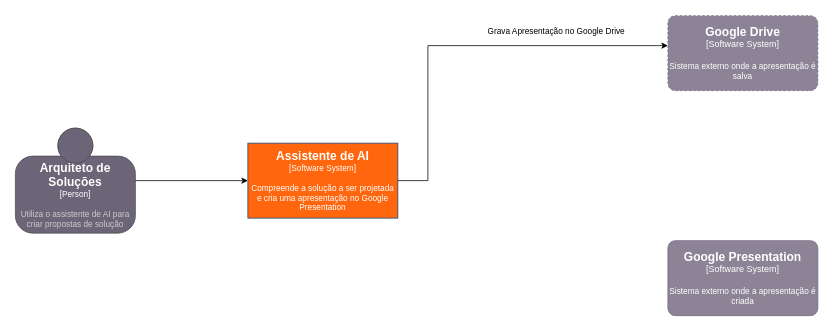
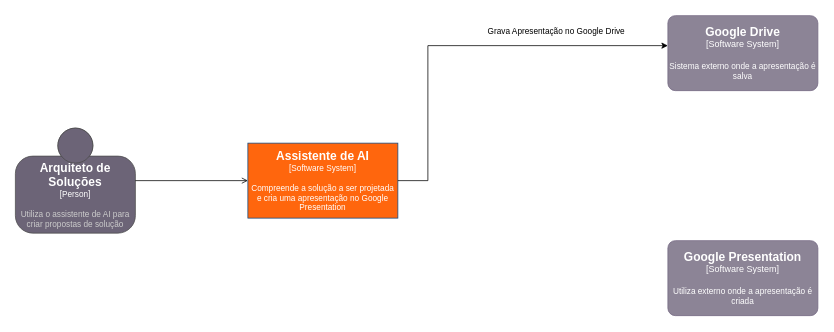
(743, 53) -> (743, 53)
(241, 180) -> (243, 180)
(743, 278) -> (743, 278)
